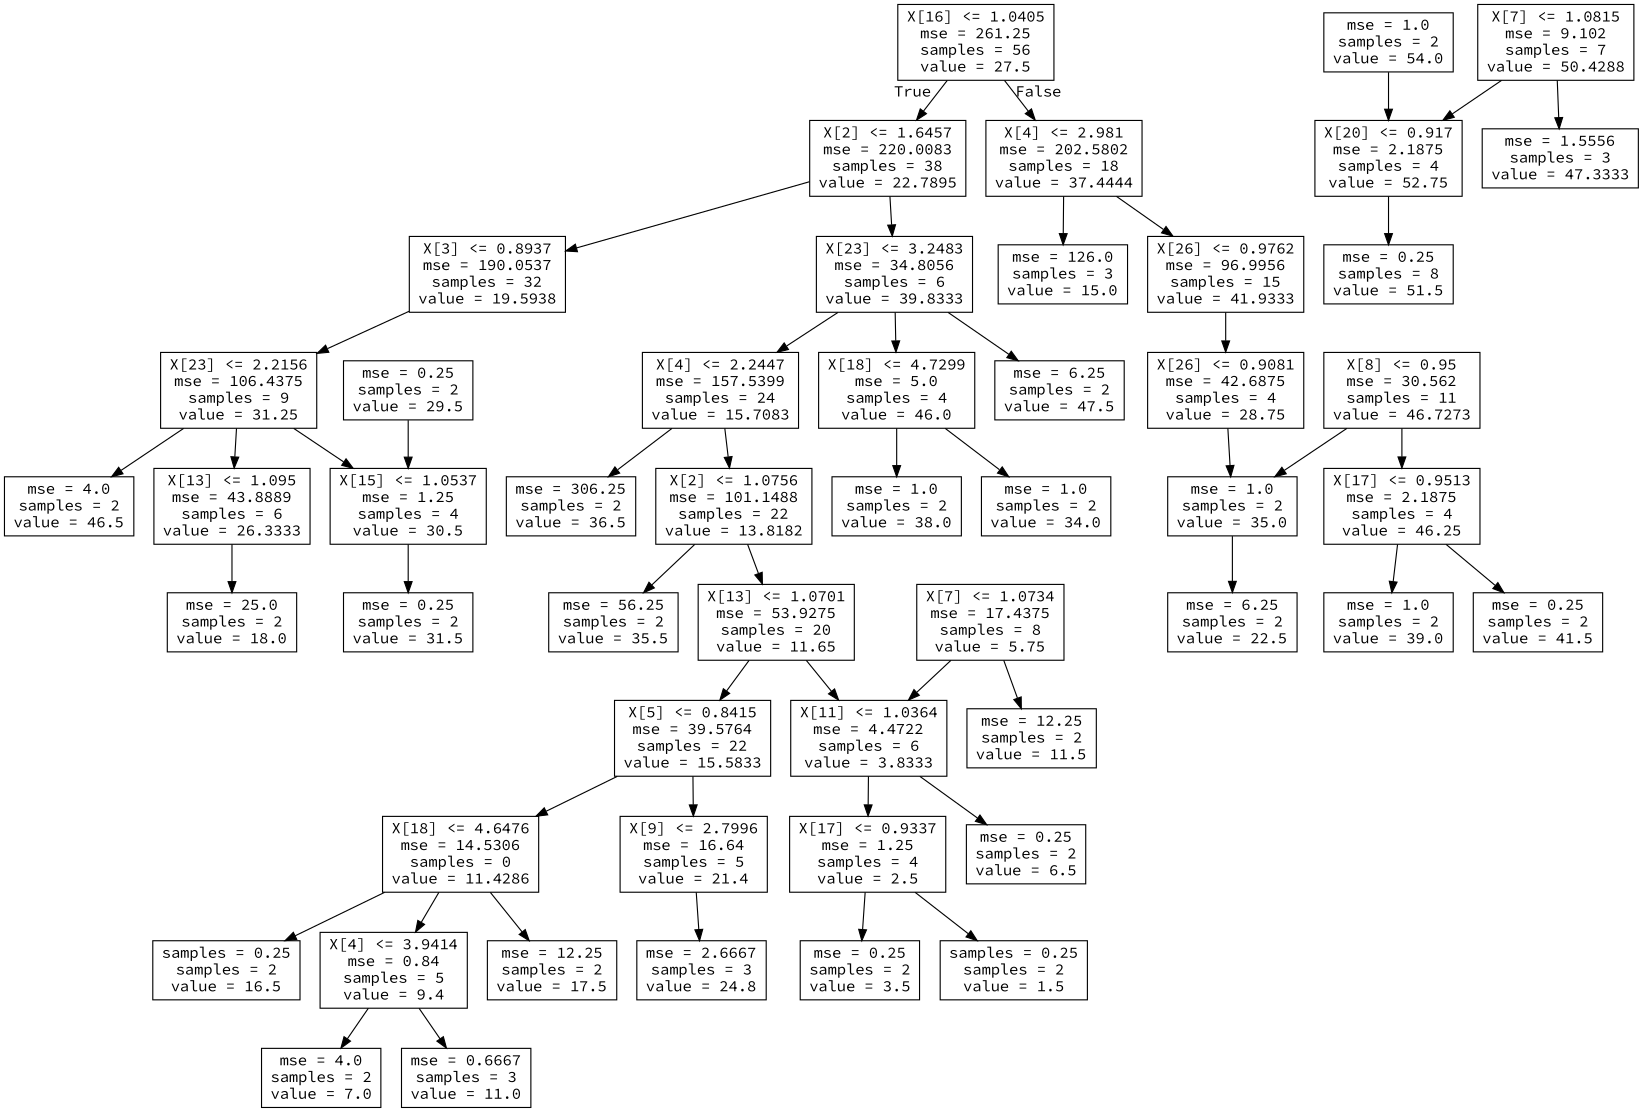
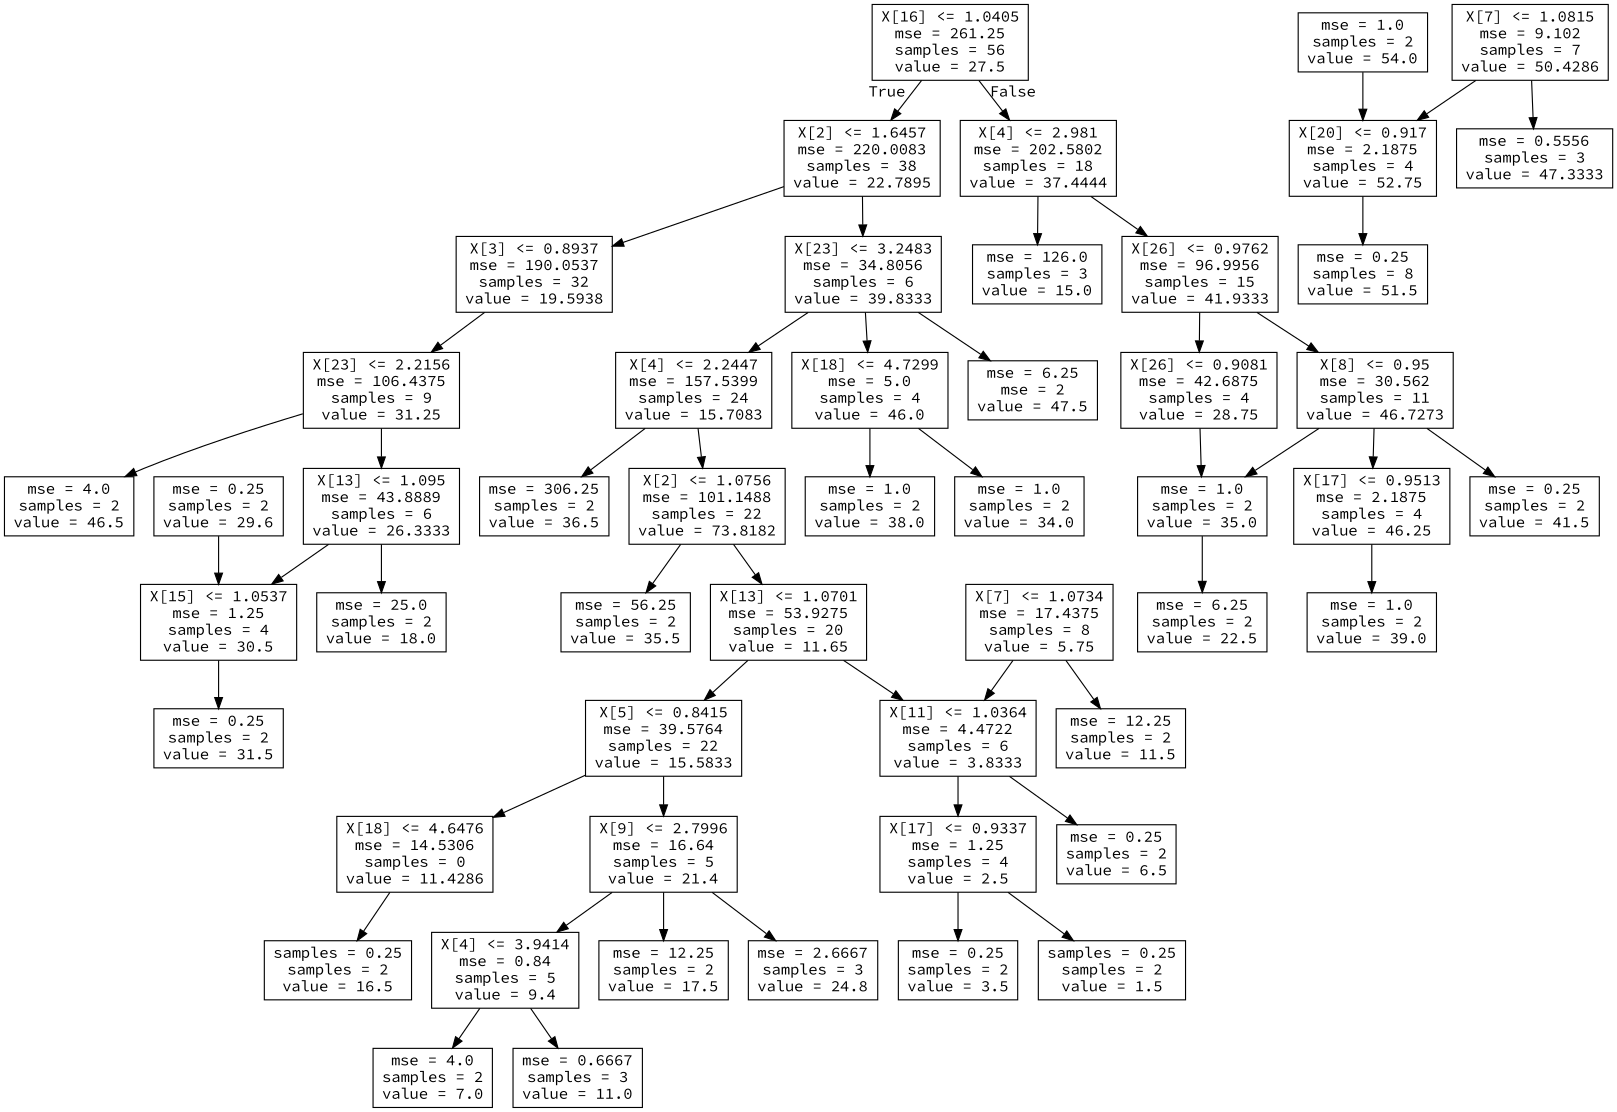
(1556, 42) -> (1530, 42)
(1560, 158) -> (1535, 158)
none -> (1283, 329)
(408, 390) -> (219, 506)
(1060, 390) -> (1033, 390)
(319, 445) -> (305, 561)
(734, 506) -> (707, 506)
(1471, 565) -> (1456, 449)
(430, 907) -> (589, 909)
(506, 912) -> (664, 911)
